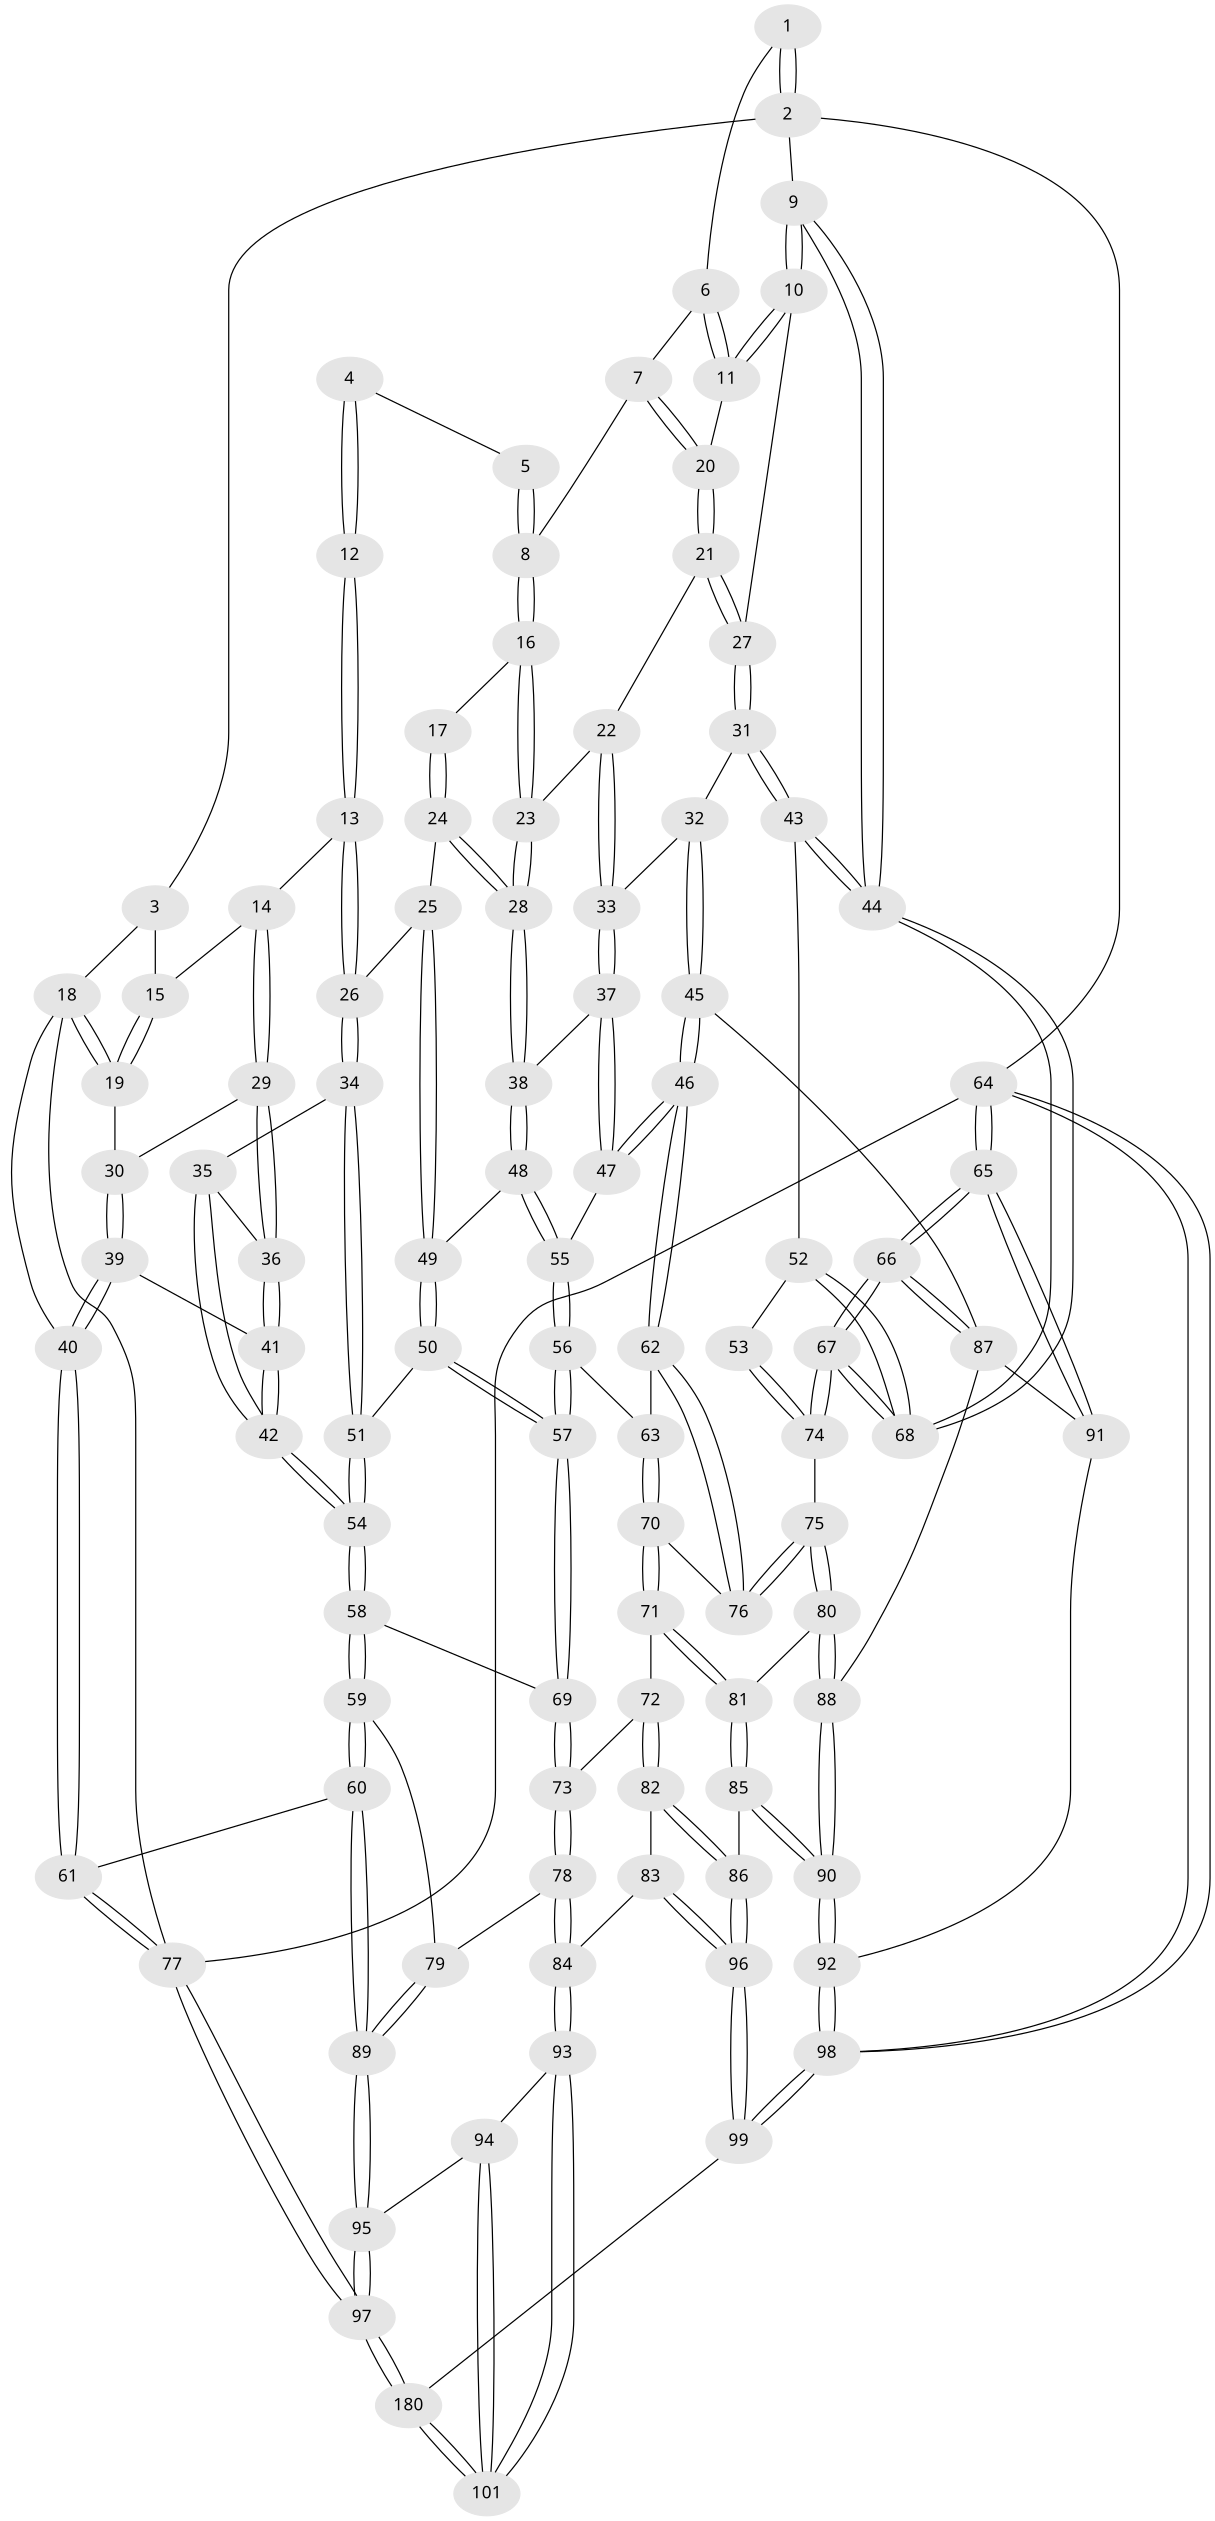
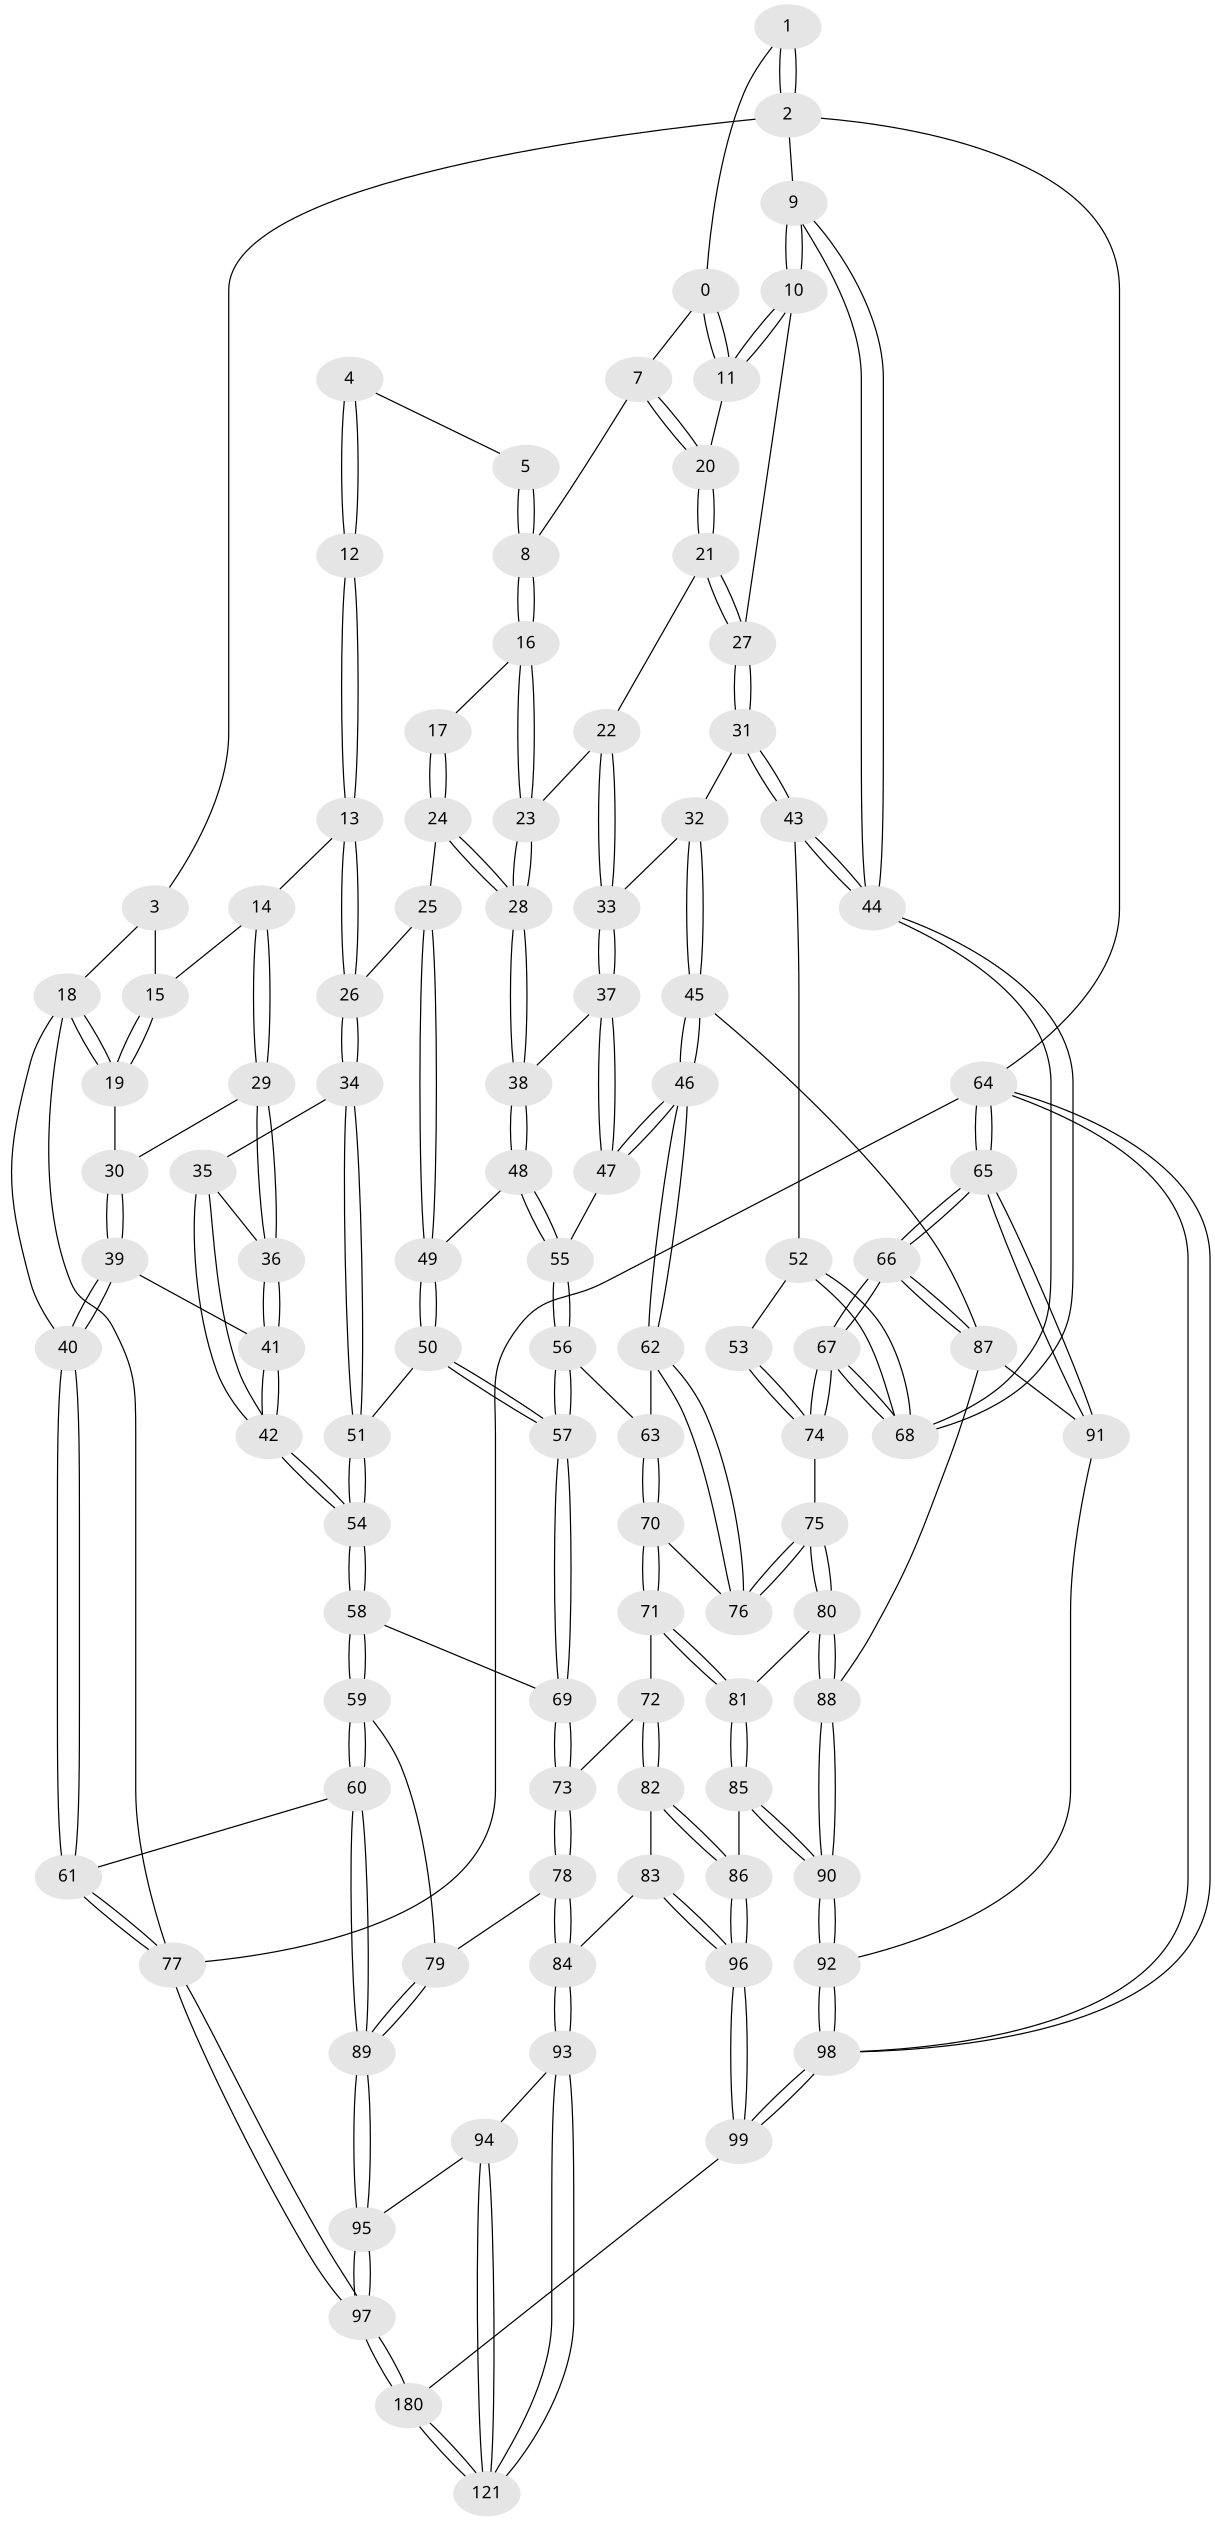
(706, 291) -> (706, 291)
(487, 2494) -> (487, 2494)
